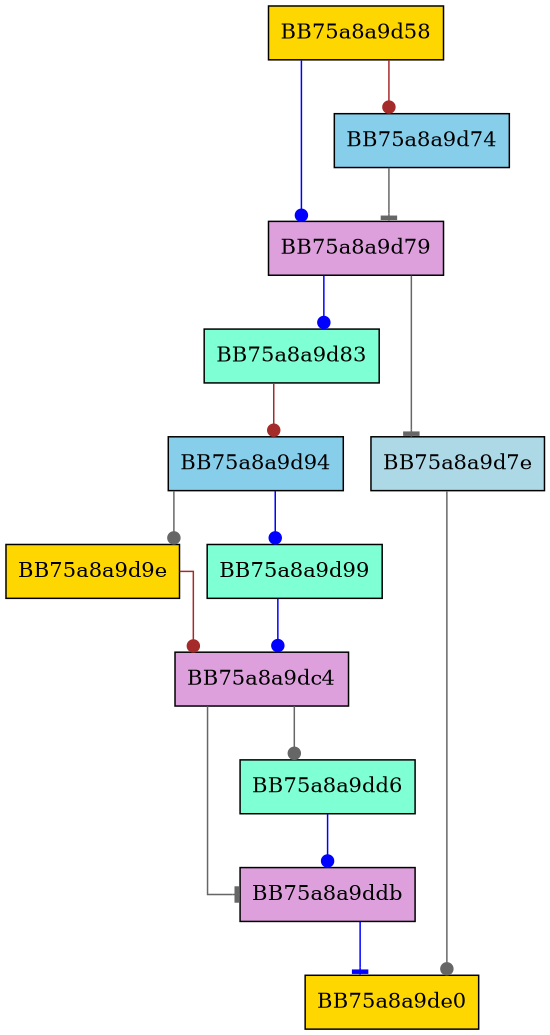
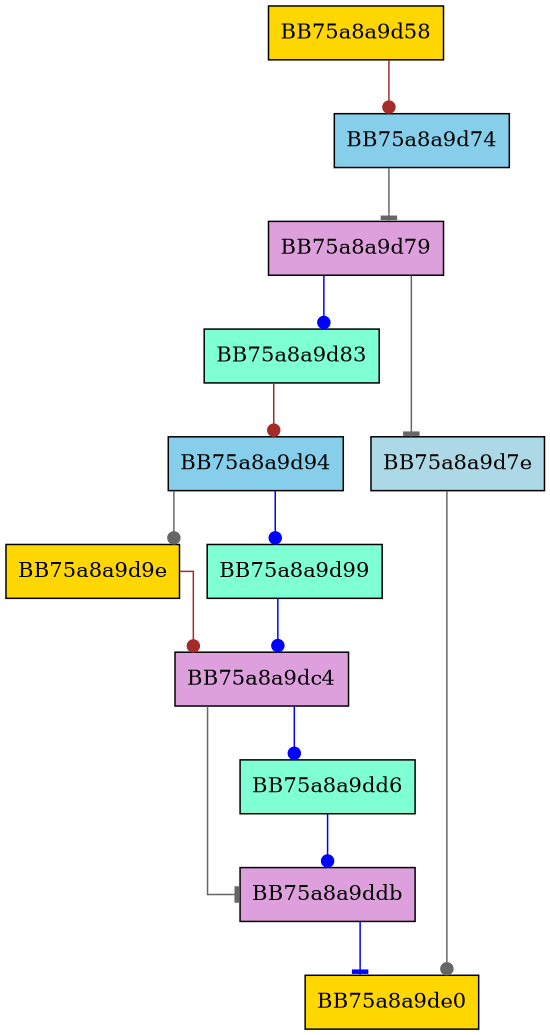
(301, 135) -> none
(294, 727) -> (294, 727)
